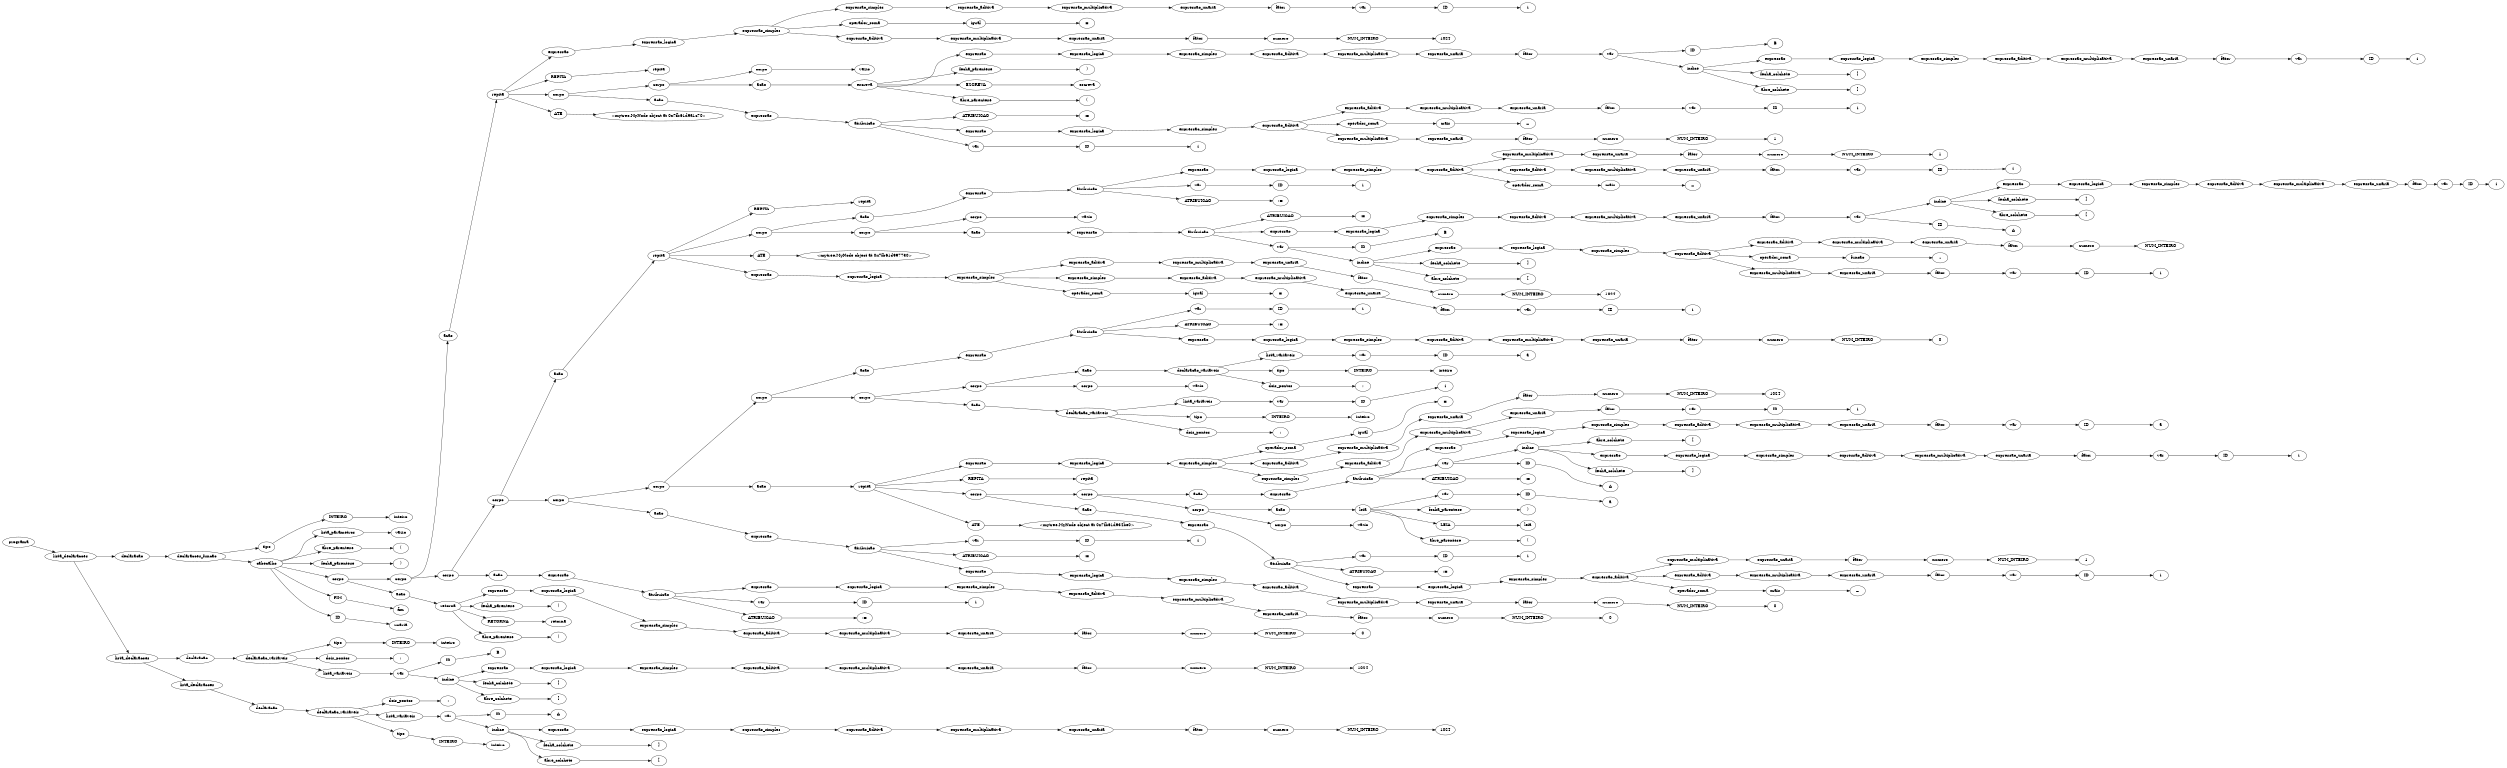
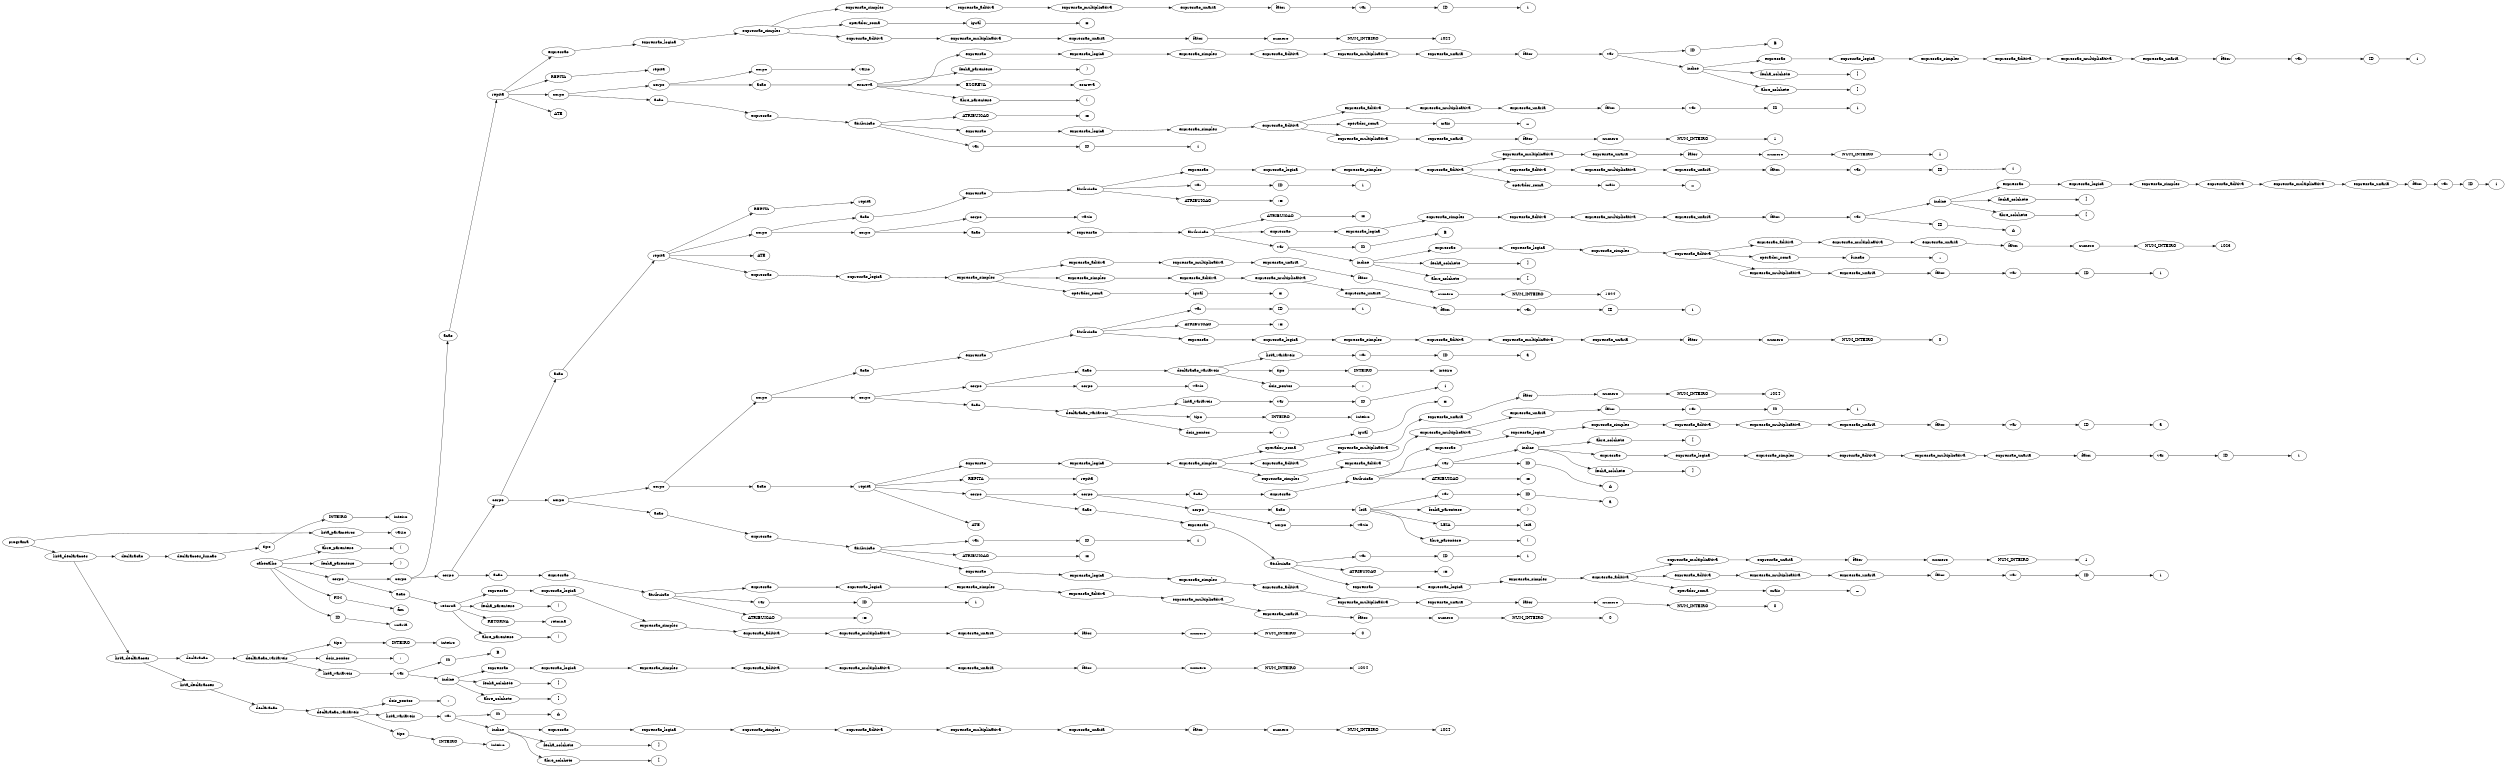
(659, 116) -> none
none -> (2226, 246)
(865, 256) -> none
(1087, 525) -> none
(300, 552) -> (171, 533)
(235, 560) -> none
